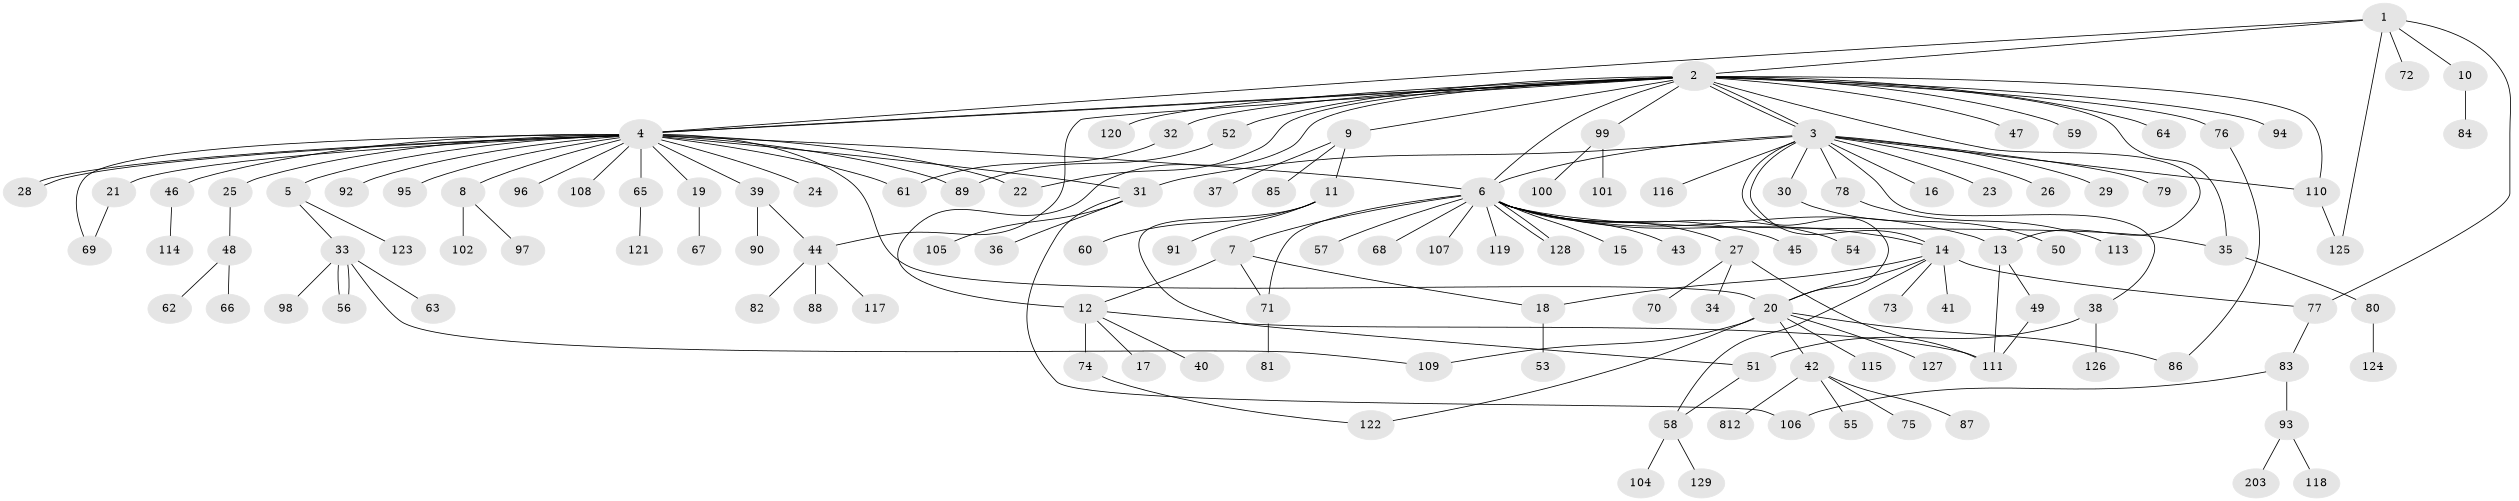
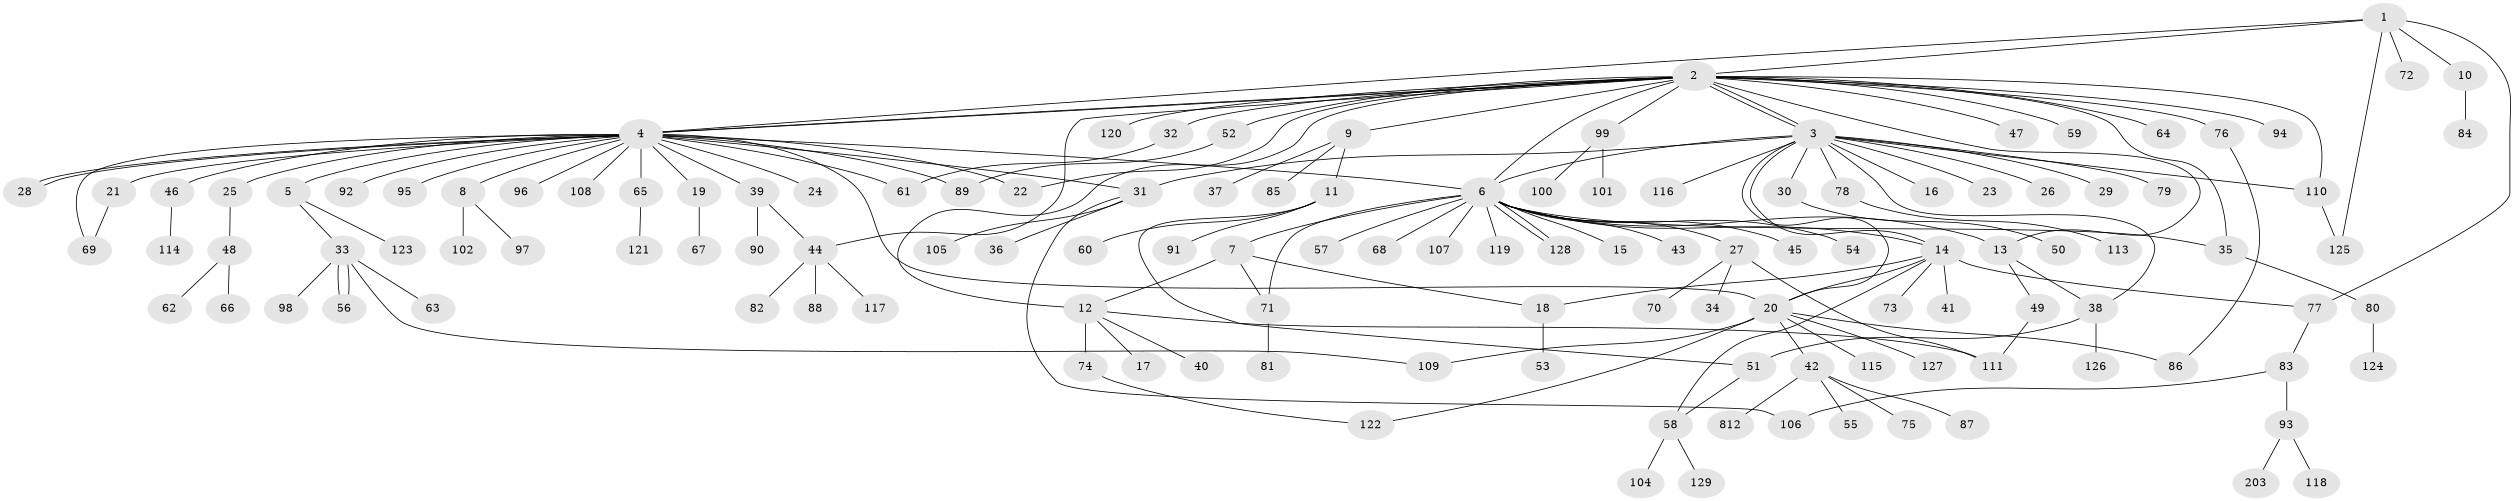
(1997, 309) -> (2037, 273)
